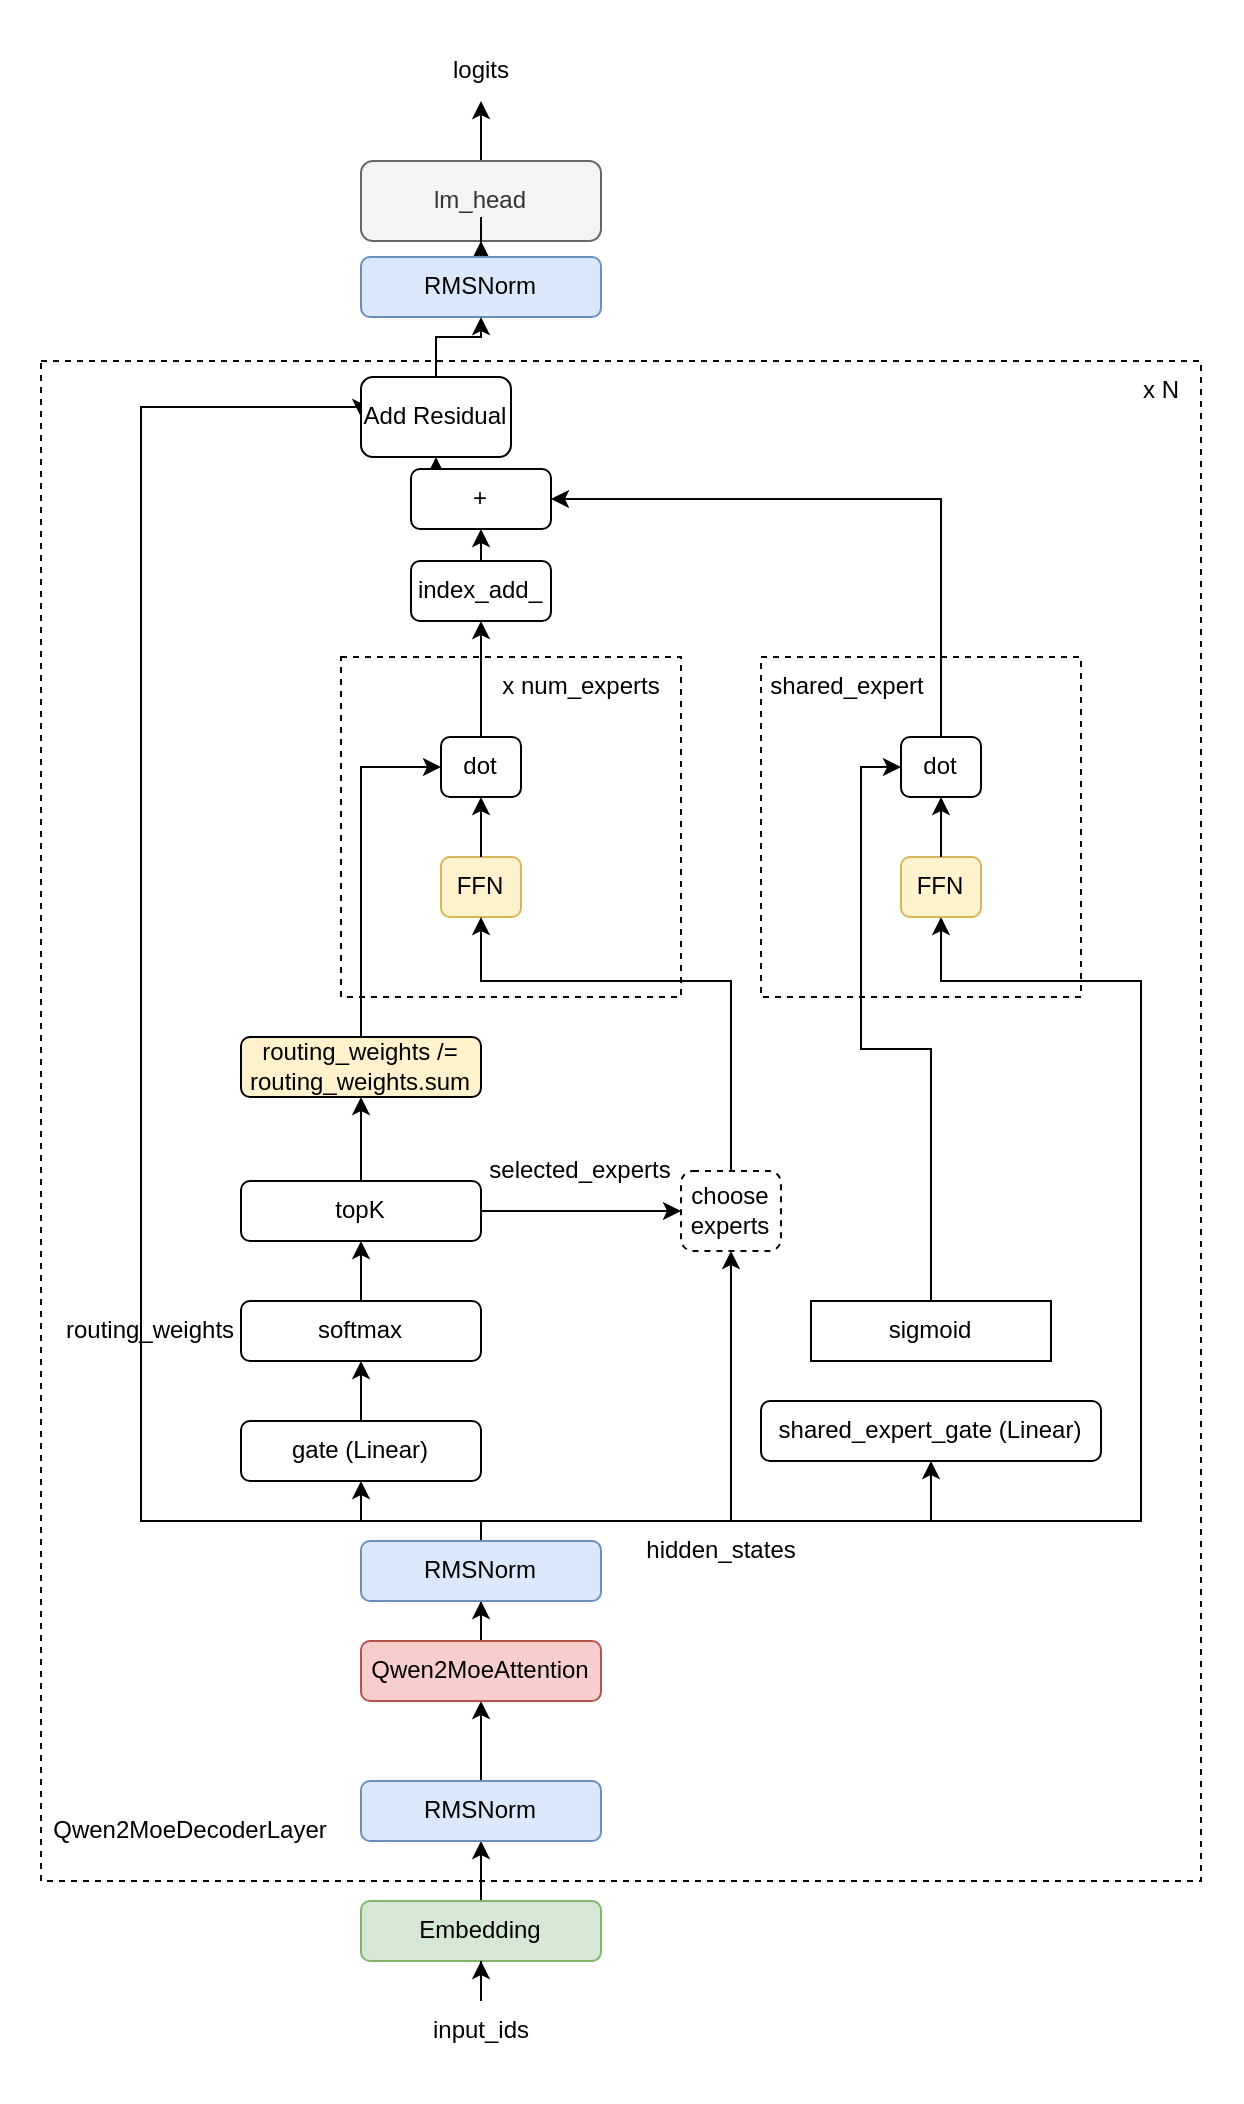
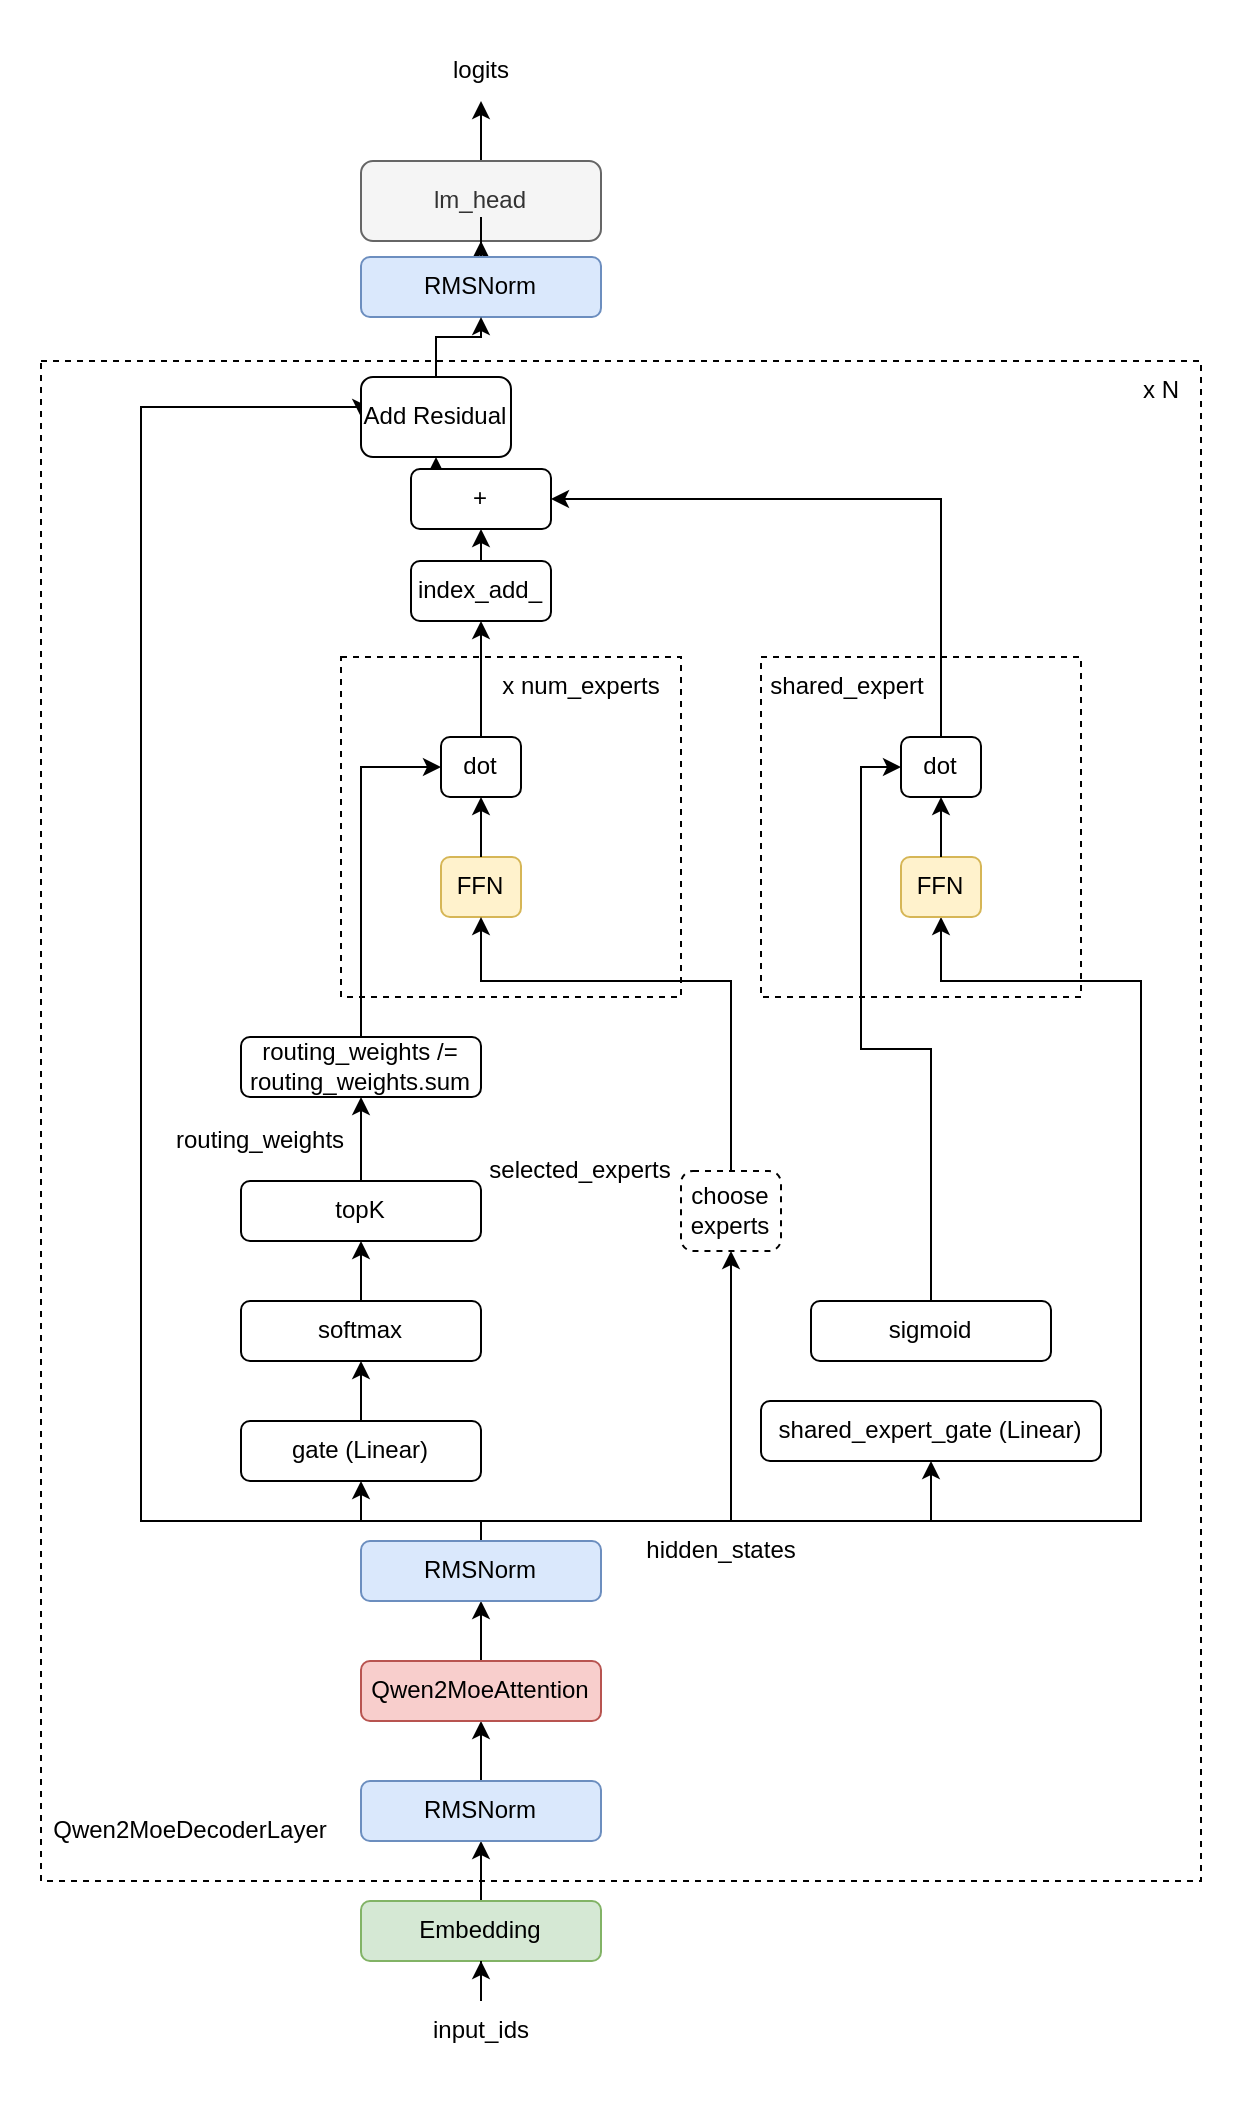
(361, 1067) -> (361, 1067)
(574, 1211) -> none
(151, 1331) -> (261, 1141)
(931, 1331) -> (931, 1331)
(481, 1671) -> (481, 1691)
